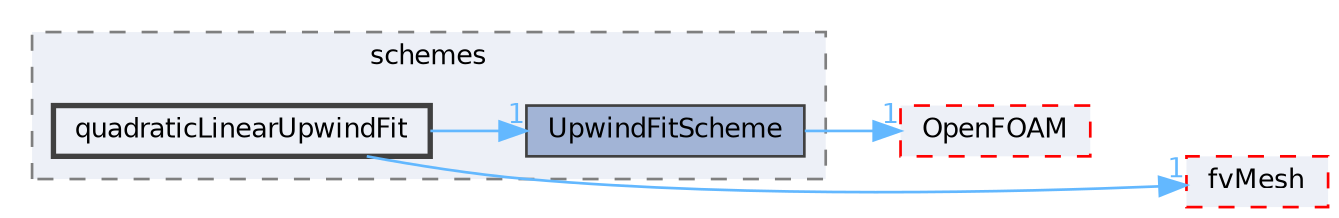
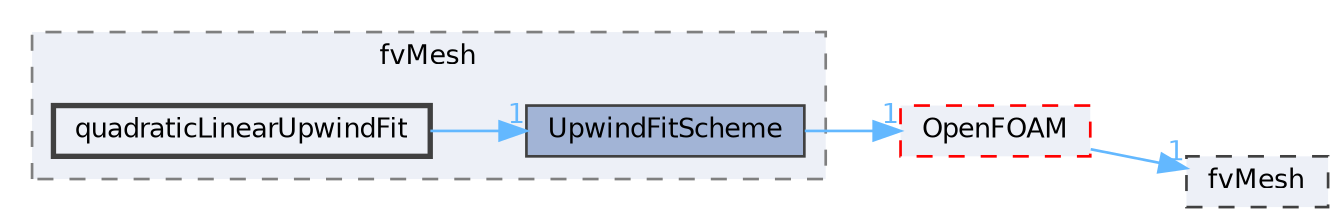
(429, 57) -> (429, 57)
(1257, 182) -> (1257, 182)
(842, 192) -> (1125, 156)
